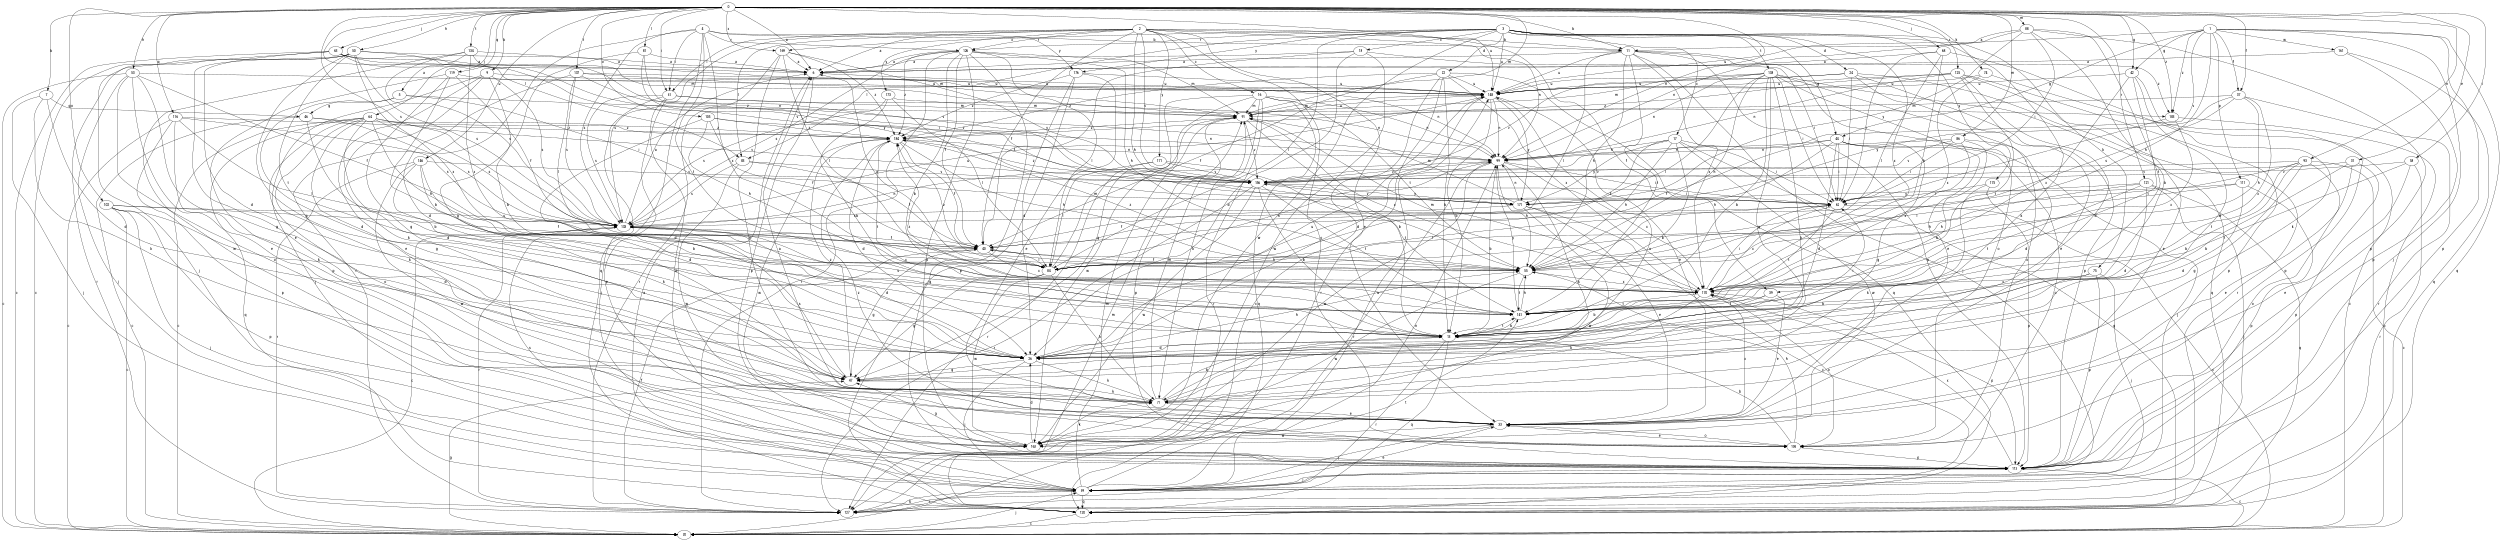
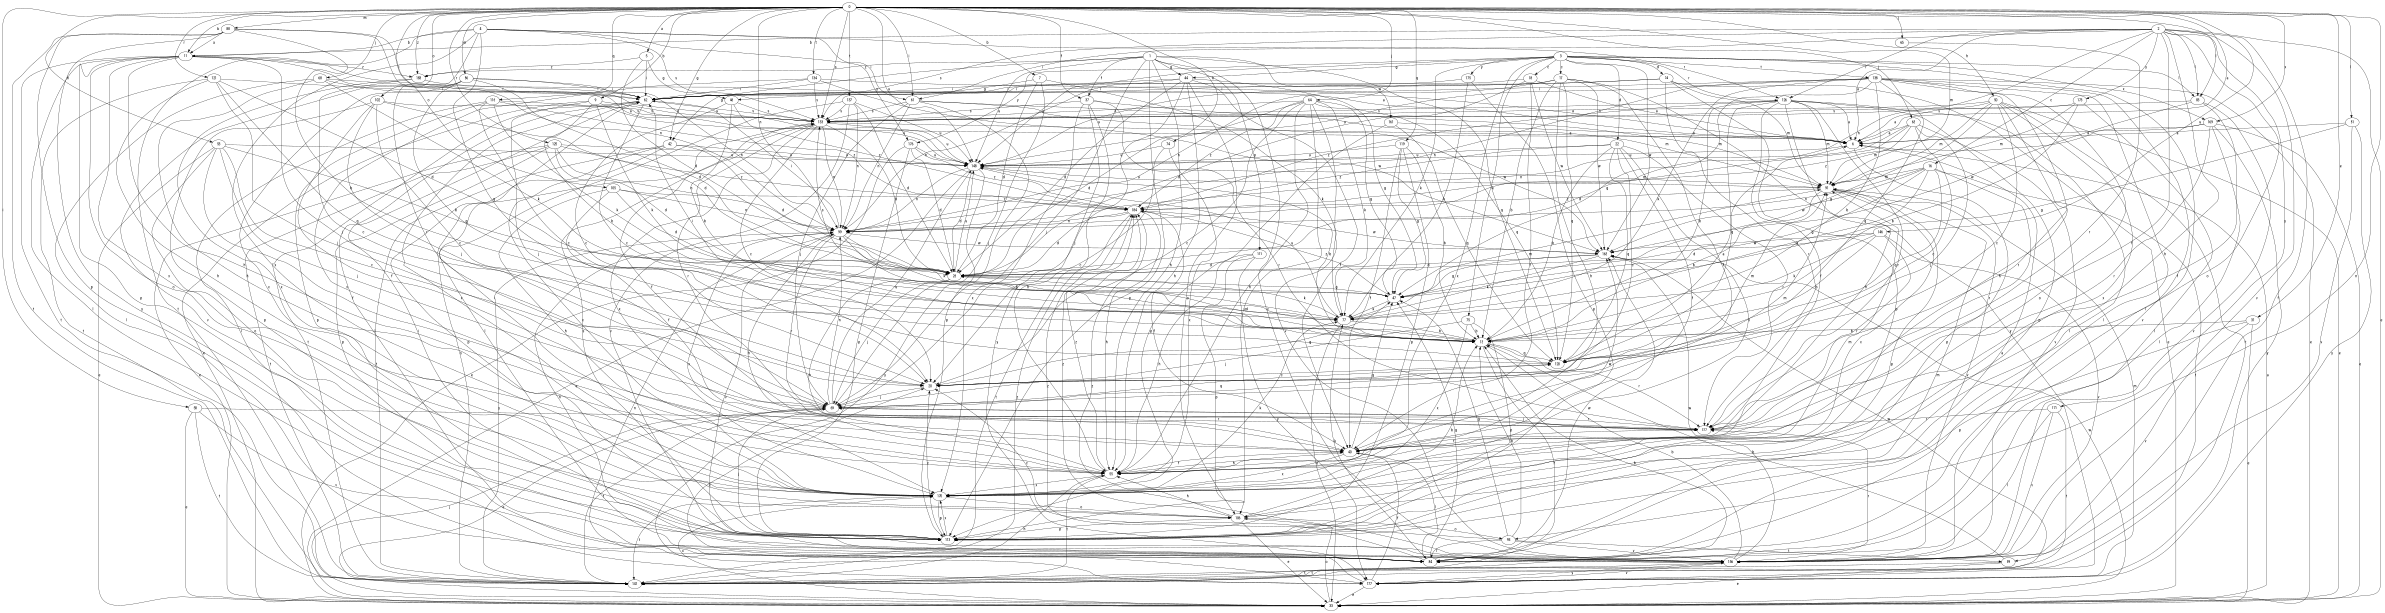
none -> (1902, 43)
(423, 69) -> (736, 9)
(1386, 162) -> (1465, 570)
(2137, 386) -> (1366, 523)
(910, 502) -> (1523, 419)
